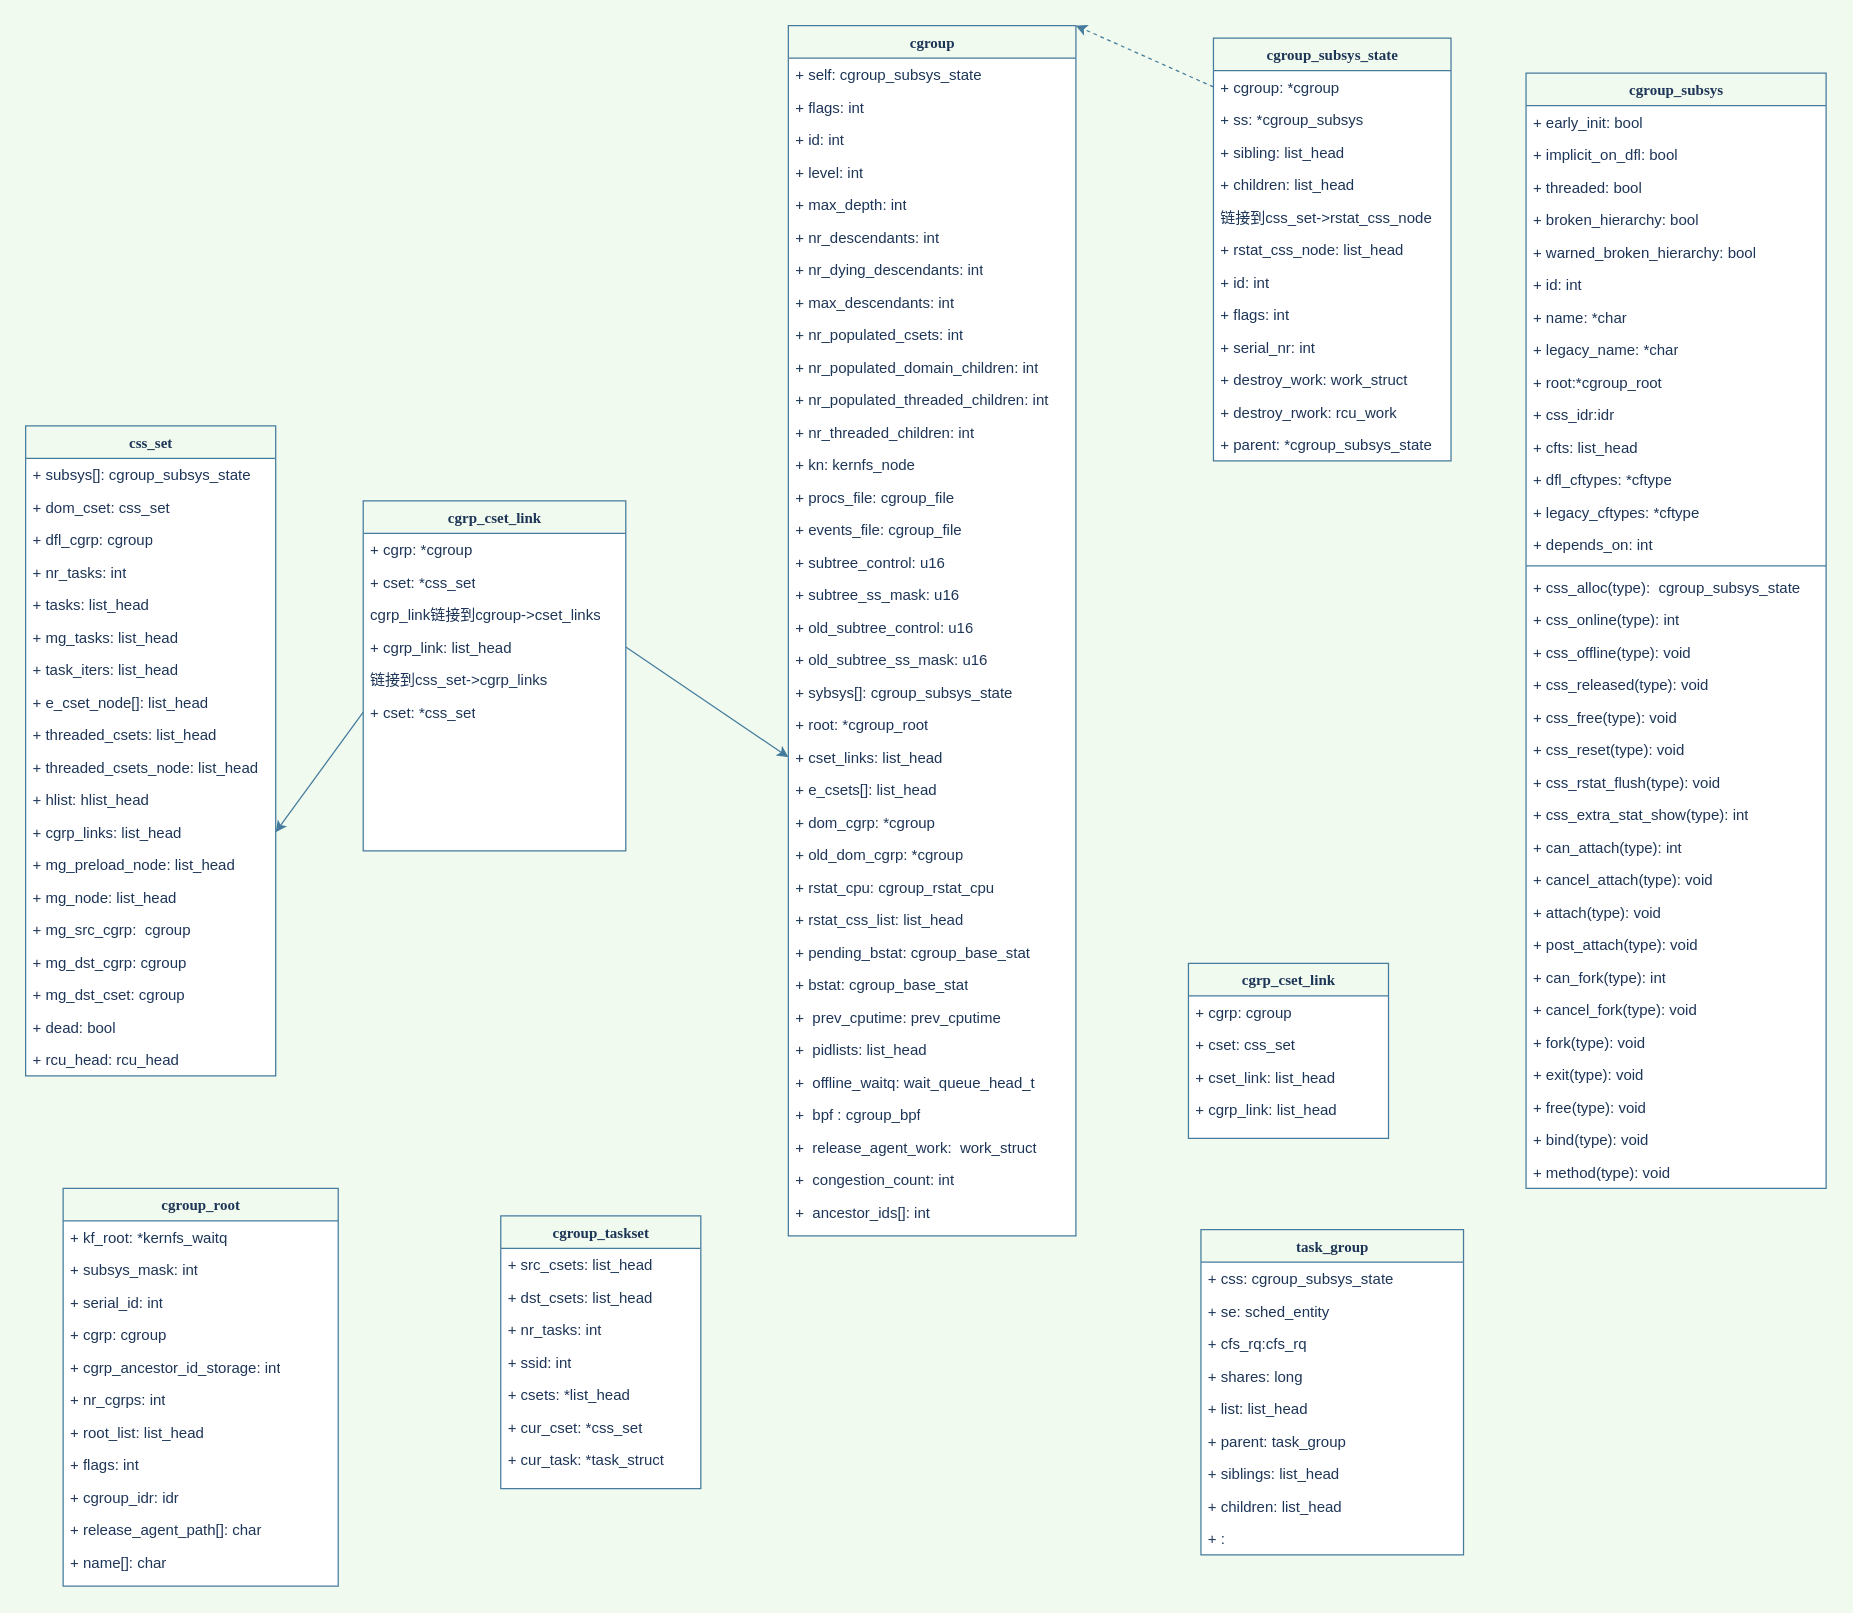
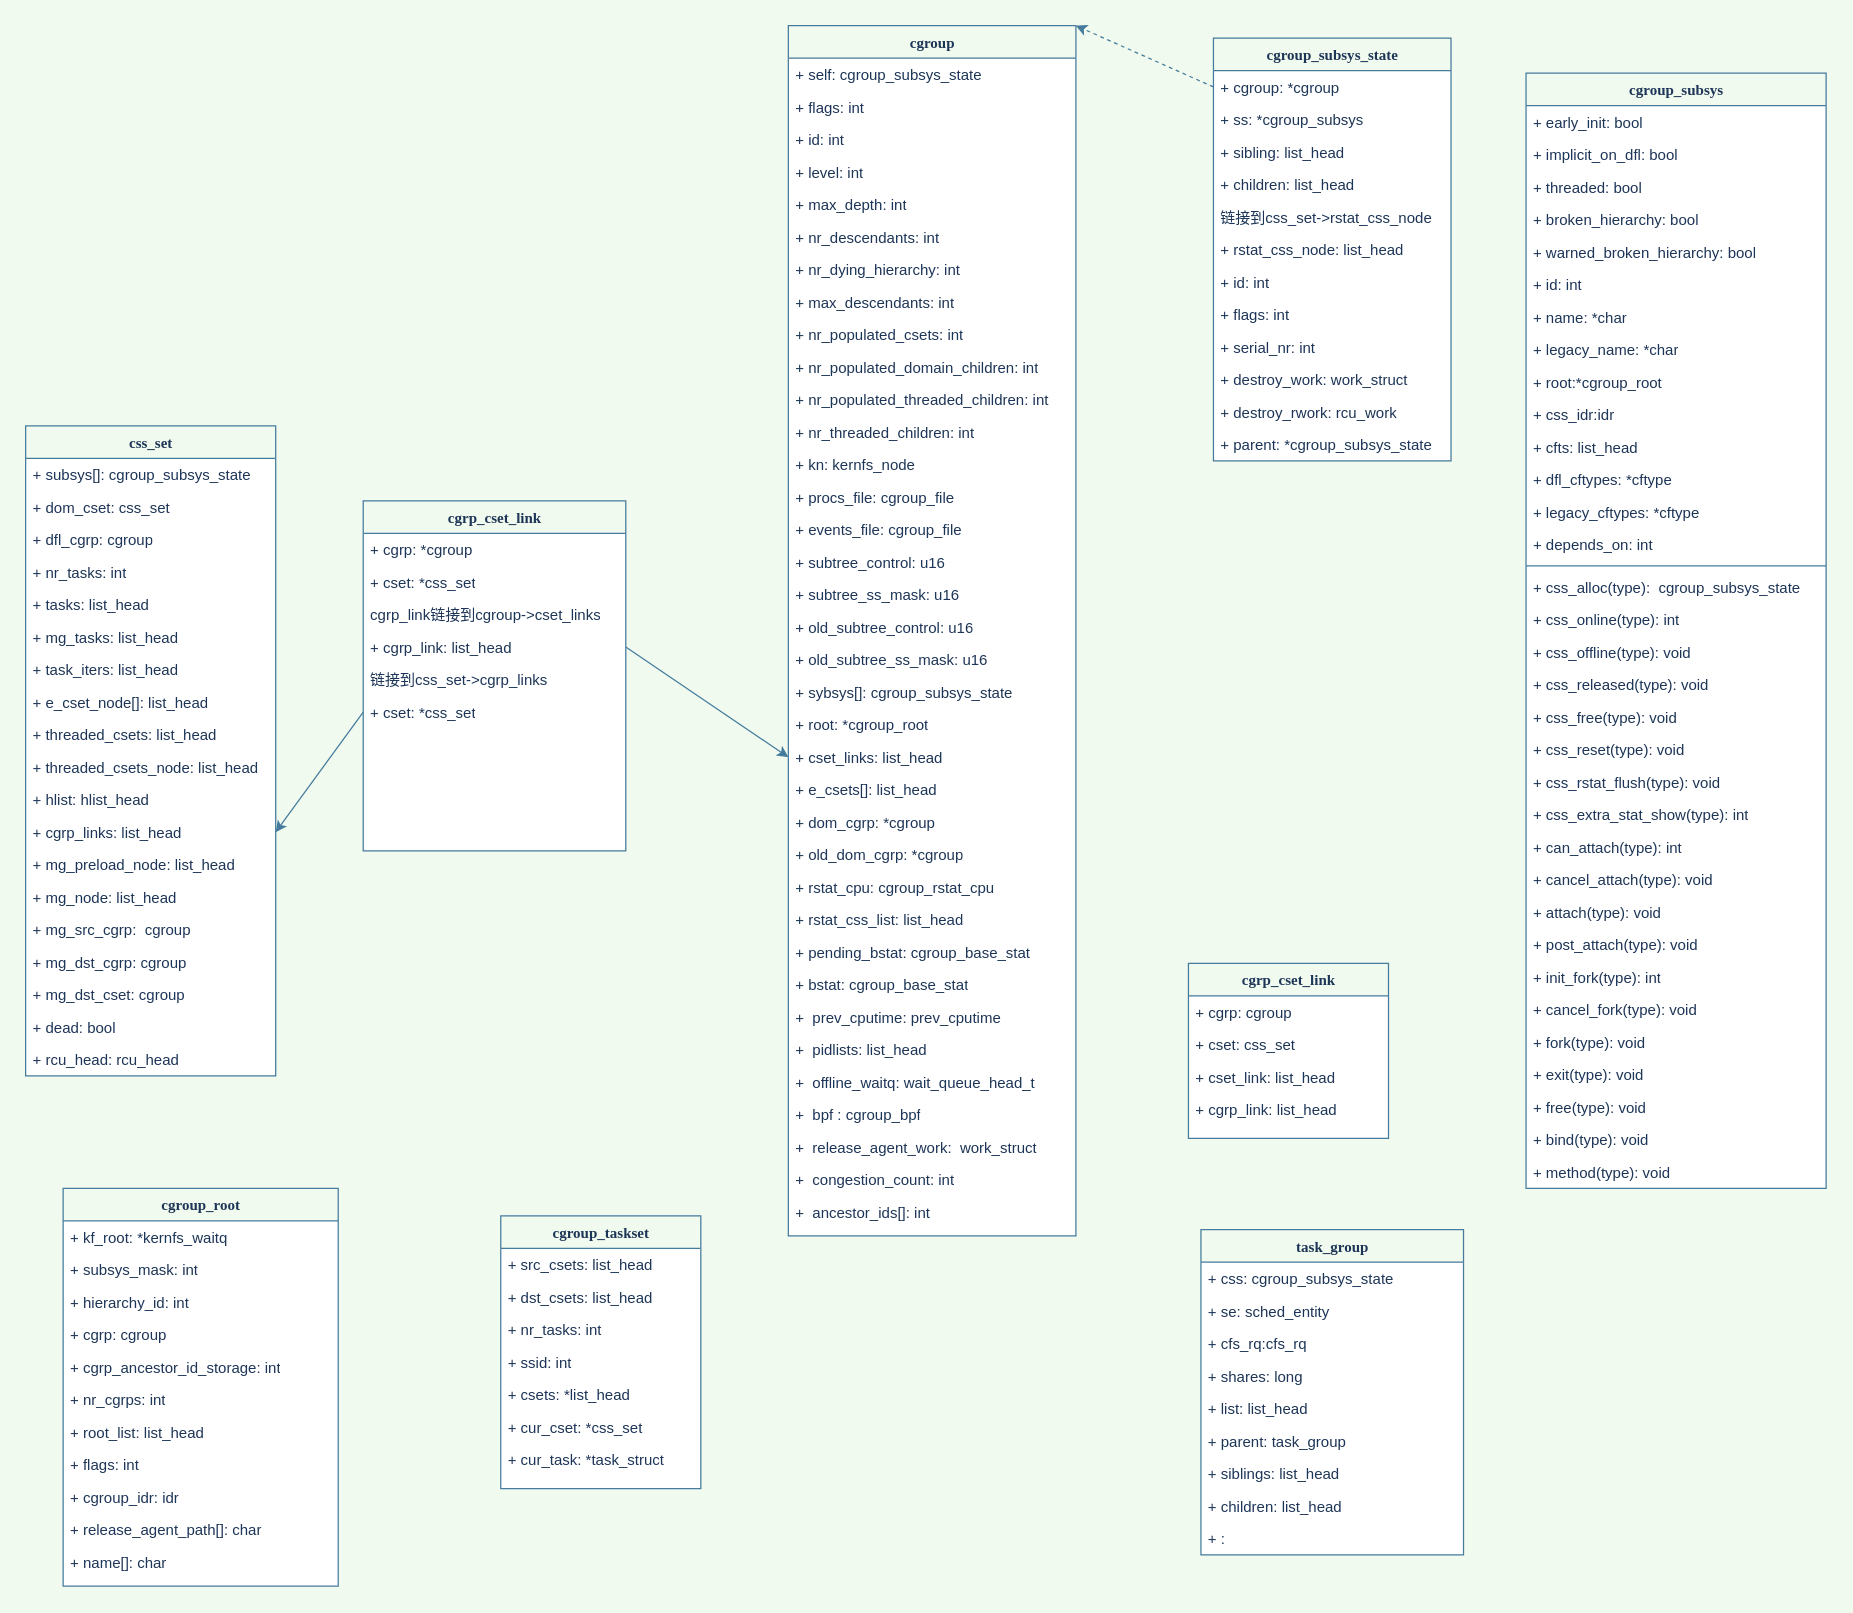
(899, 271) -> (889, 271)
(1614, 978) -> (1614, 978)
(124, 1303) -> (139, 1303)
